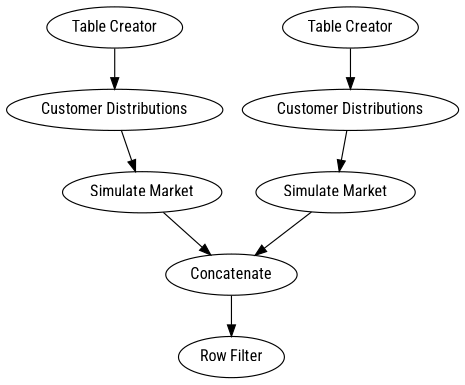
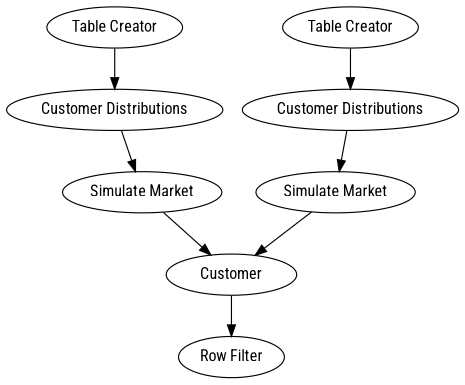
(231, 275) -> (231, 275)
